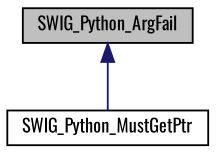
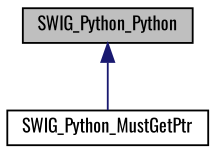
(108, 26) -> (108, 26)
